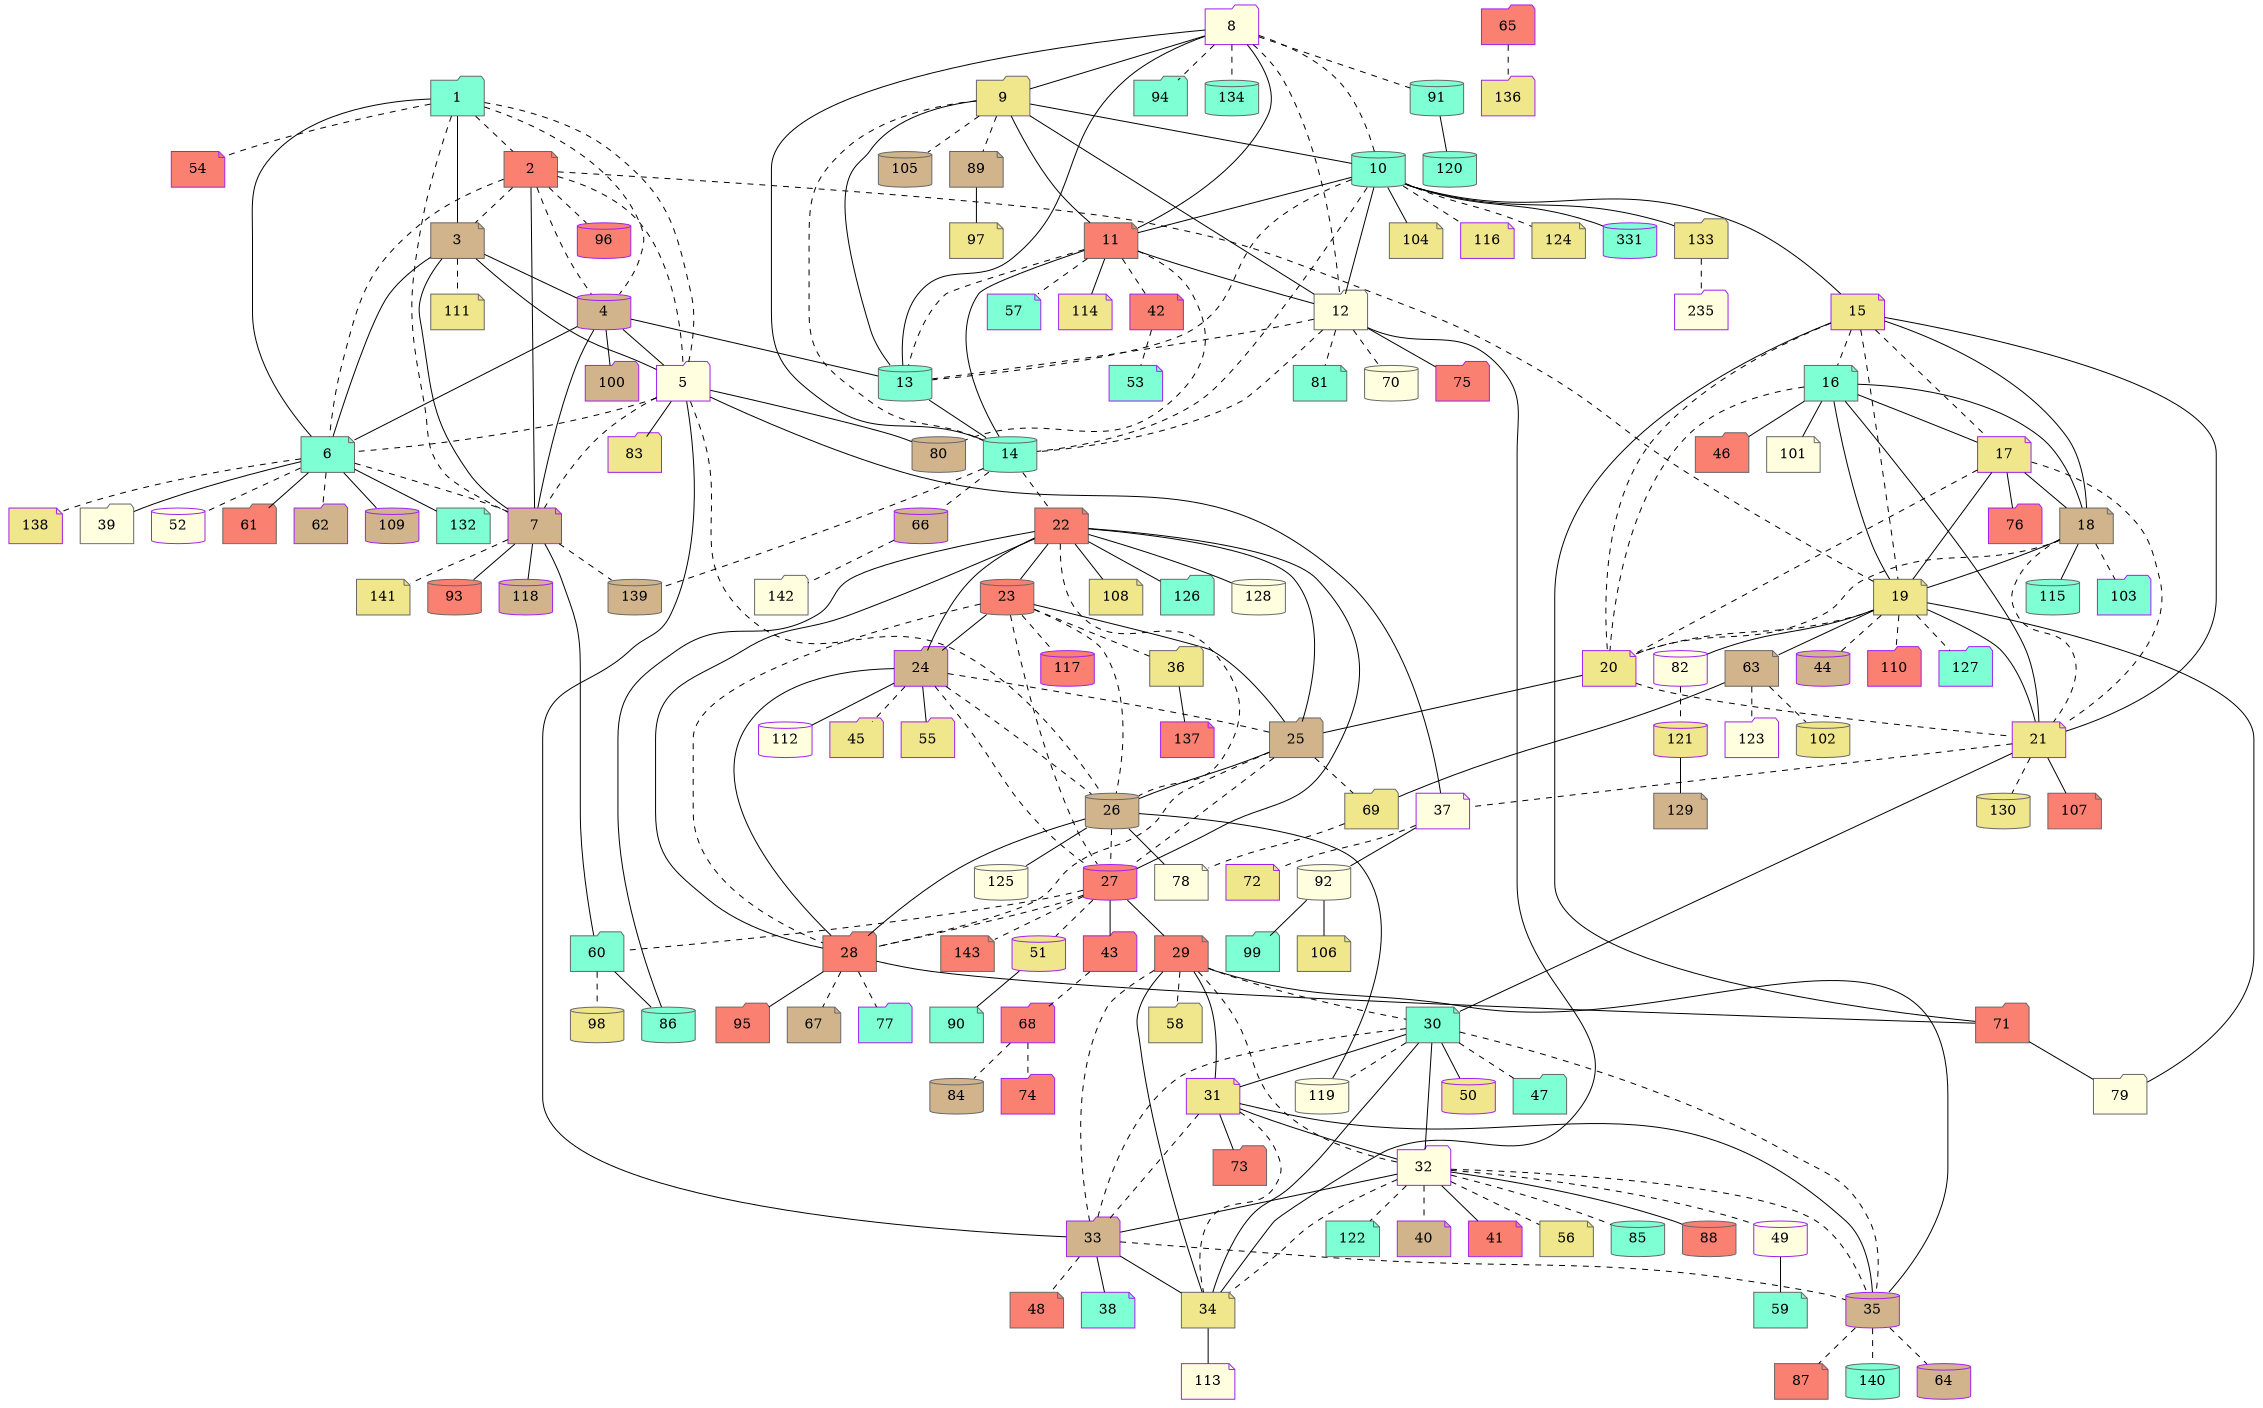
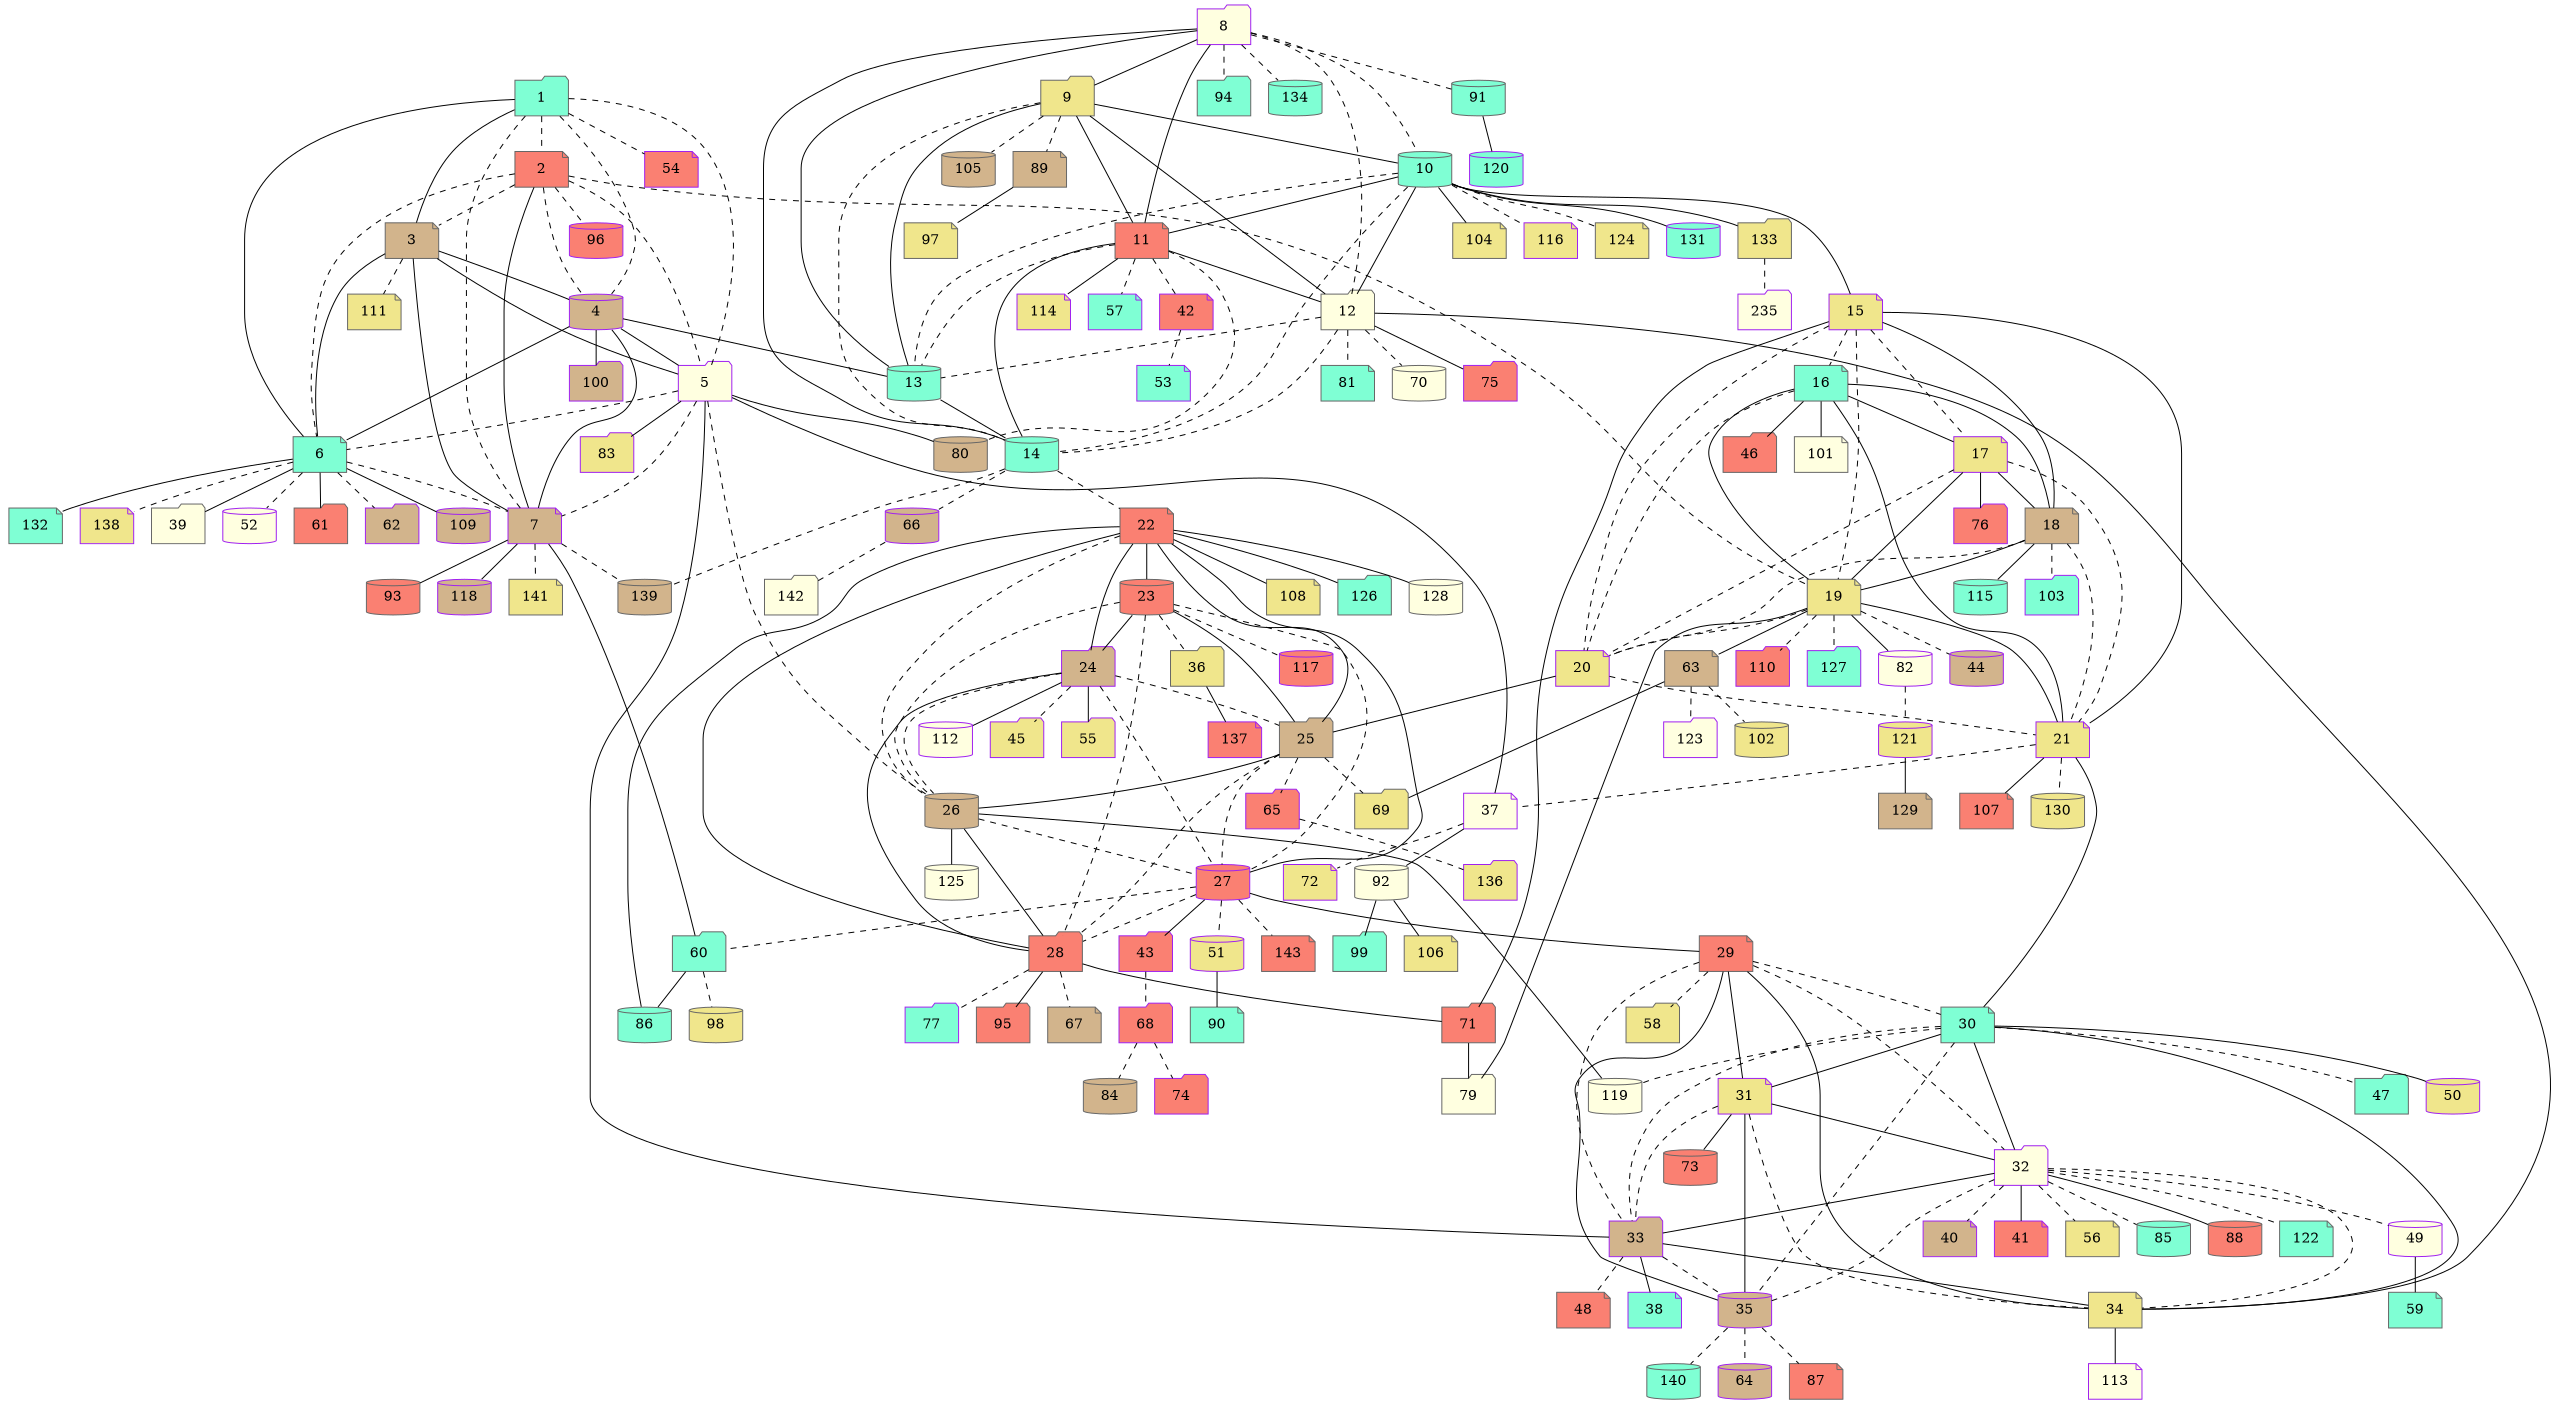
(1450, 169) -> (1496, 169)
(1630, 241) -> (1693, 241)
none -> (1289, 775)
(1181, 882) -> none
(1240, 1168) -> (1690, 1168)
